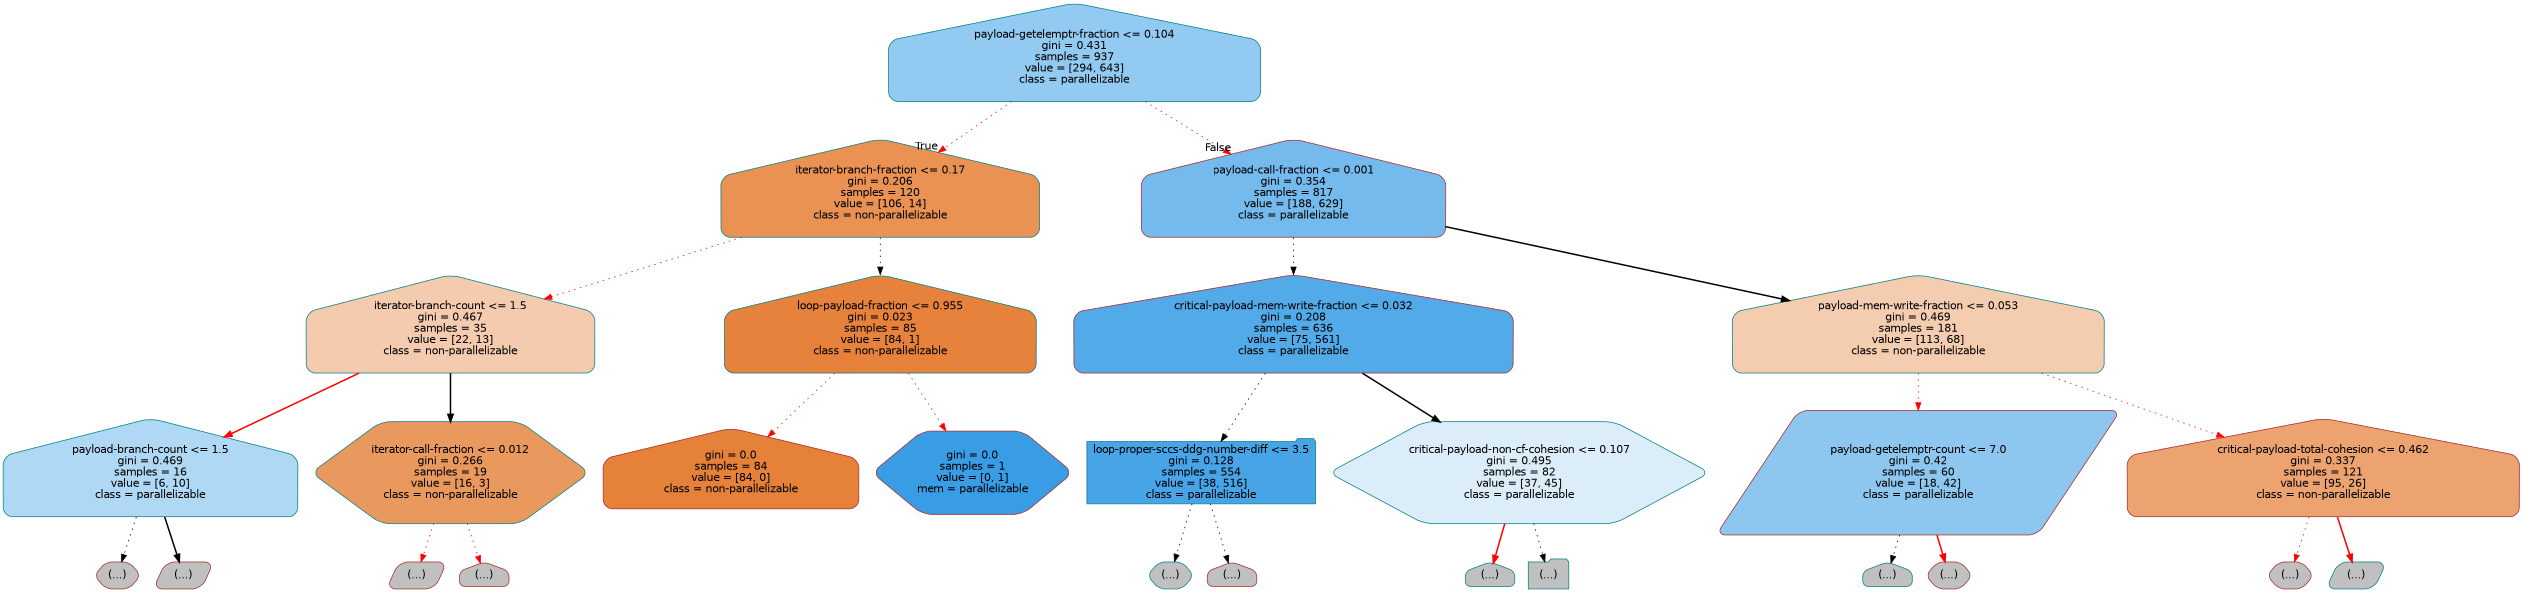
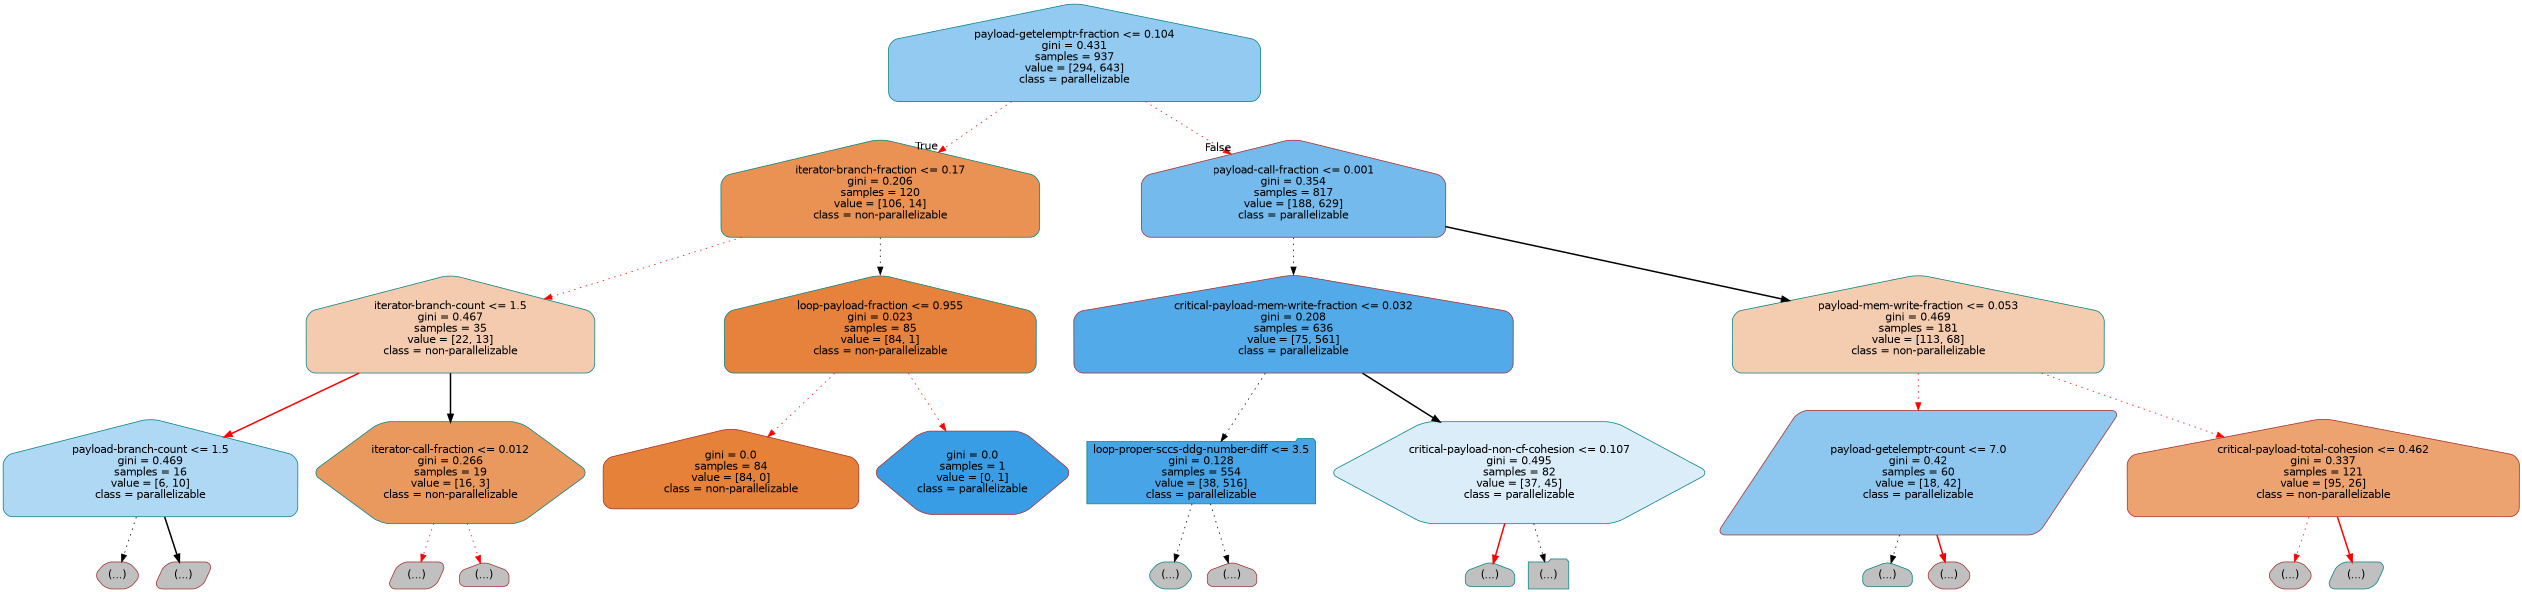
(973, 473) -> (973, 473)
